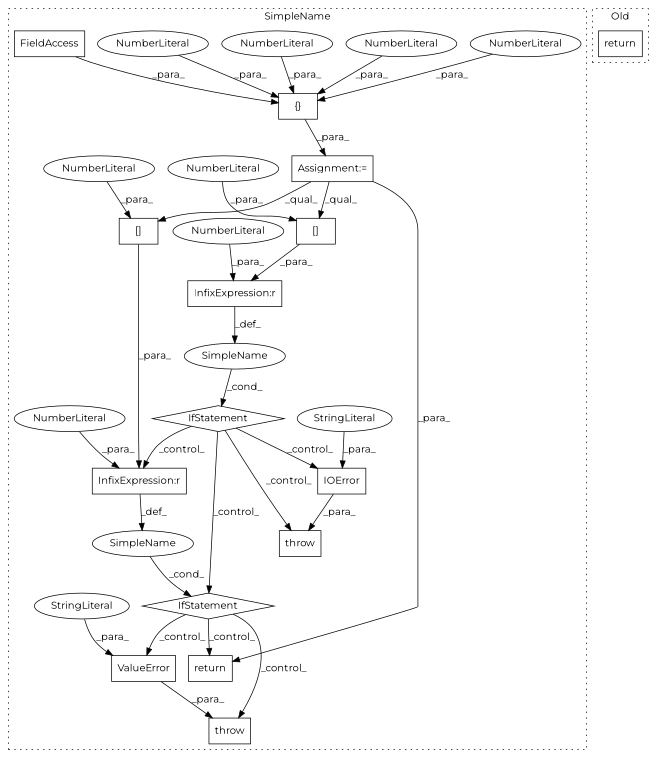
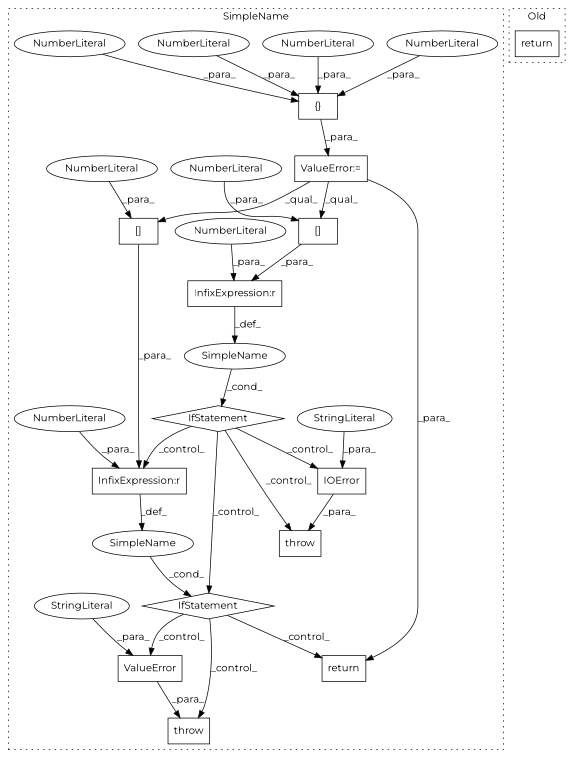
(50, 44) -> none
(332, 169) -> (331, 169)
